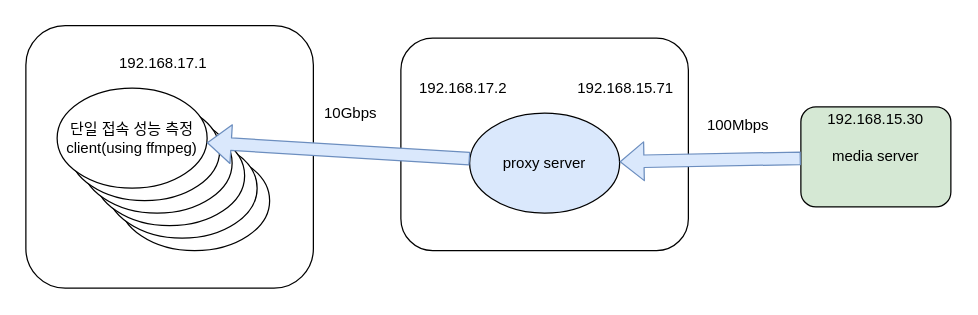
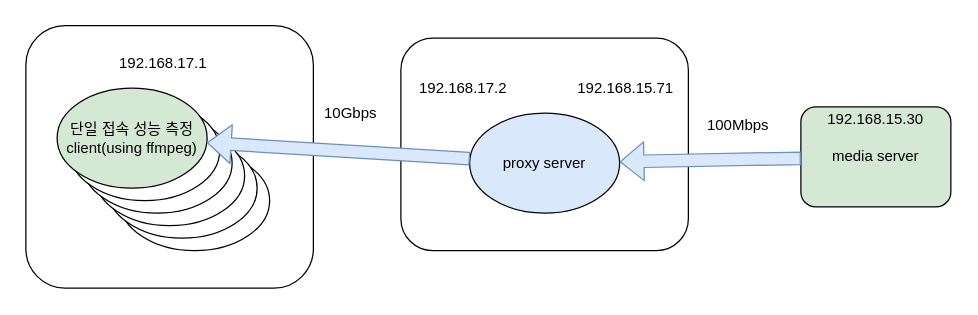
(132, 138) -> (132, 138)
